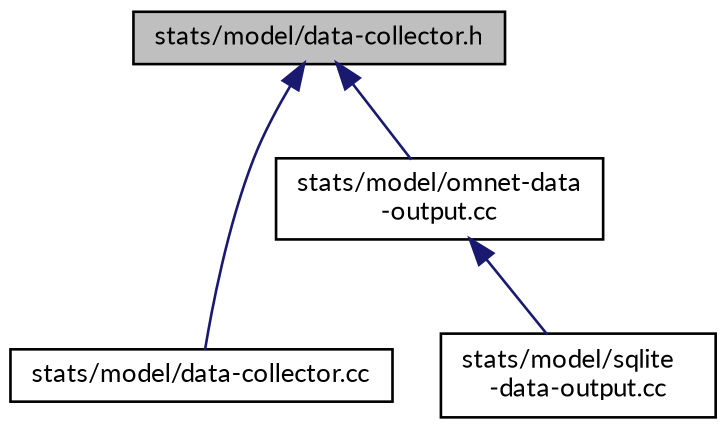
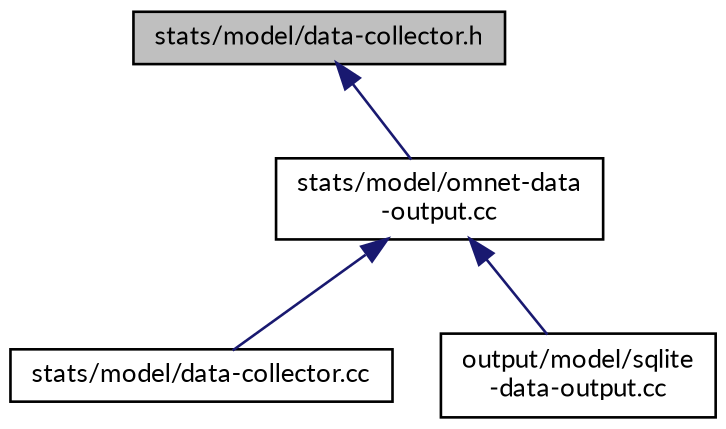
(235, 213) -> (299, 303)
(578, 375) -> (578, 375)
